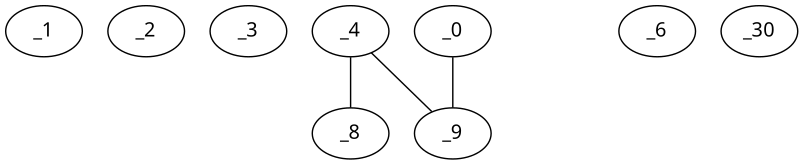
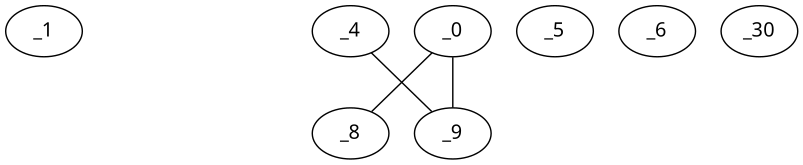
(146, 31) -> none
(248, 31) -> none
none -> (555, 31)
(351, 82) -> (408, 76)
